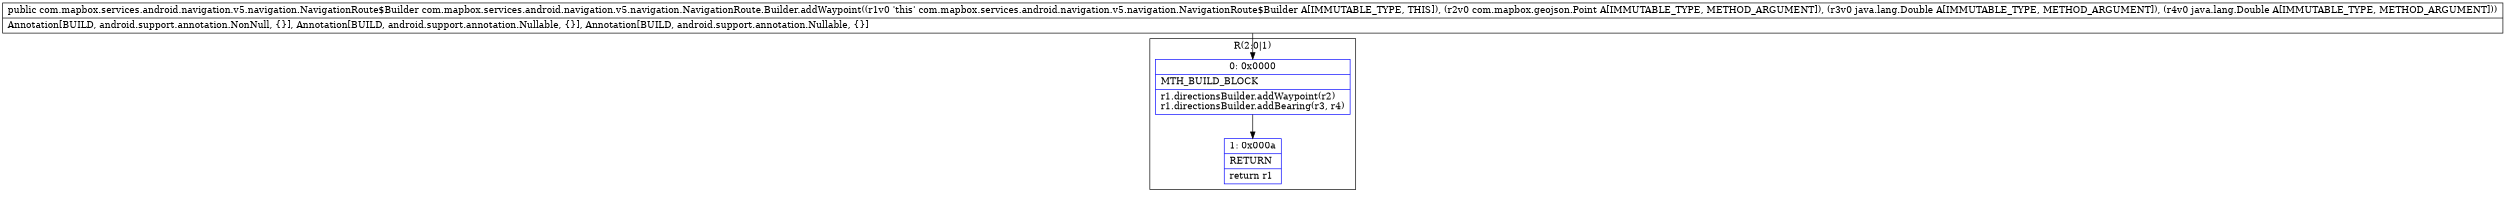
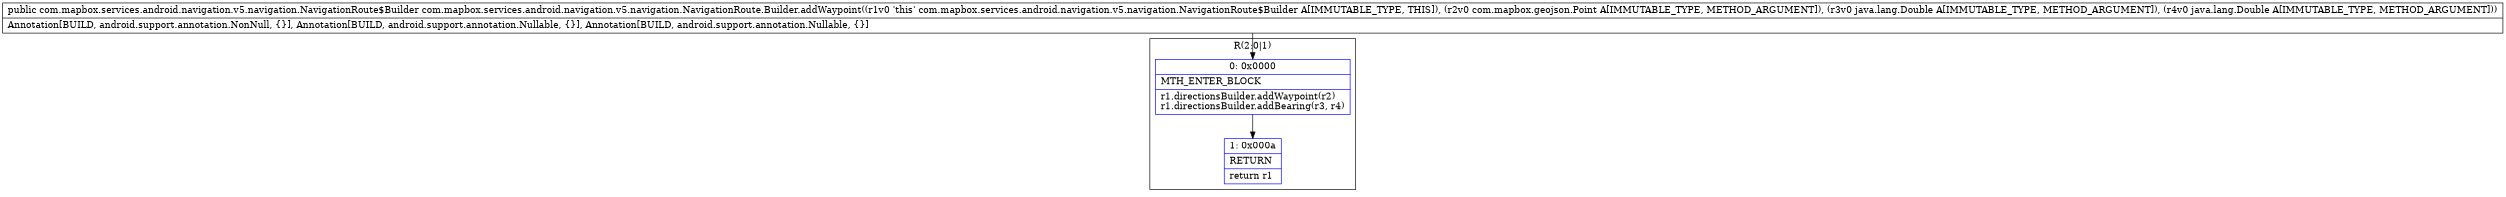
(1210, 82) -> (1211, 82)
